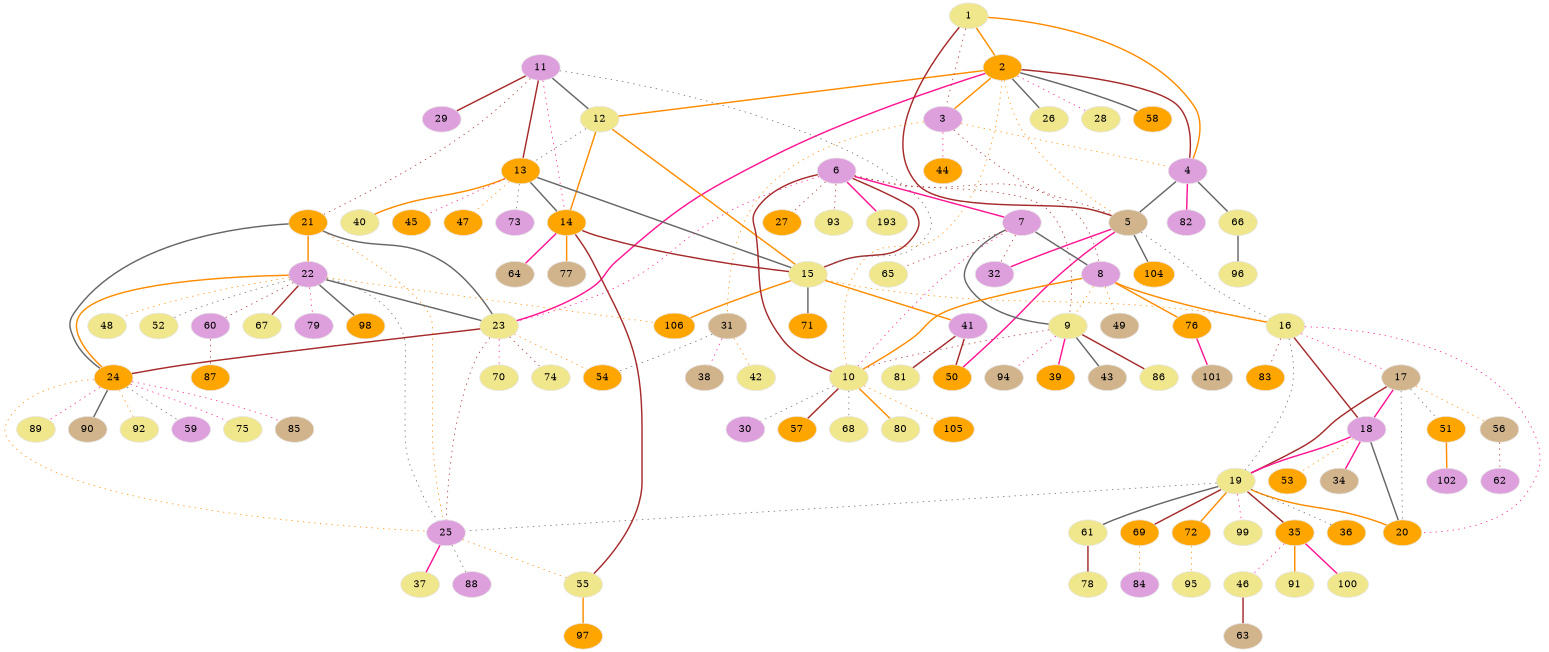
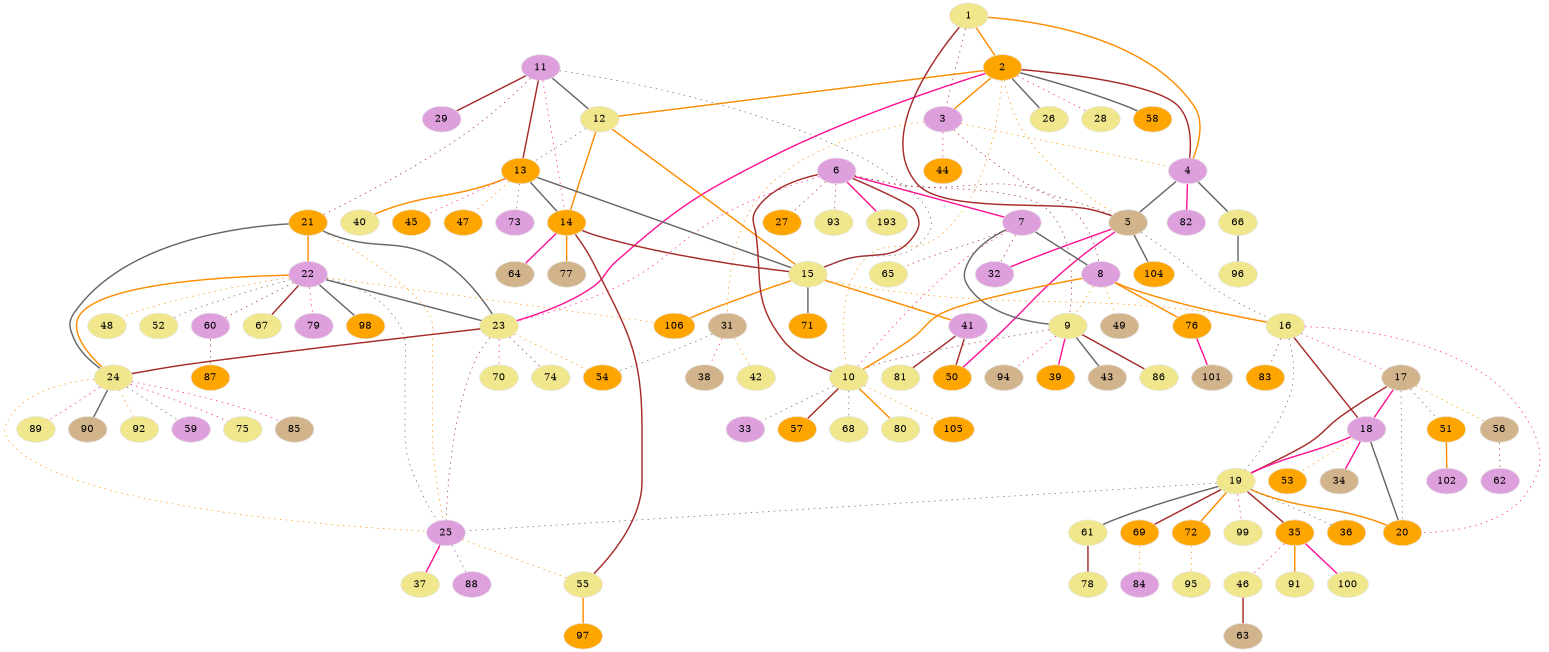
(114, 378) -> (114, 378)
(745, 429) -> (745, 429)
